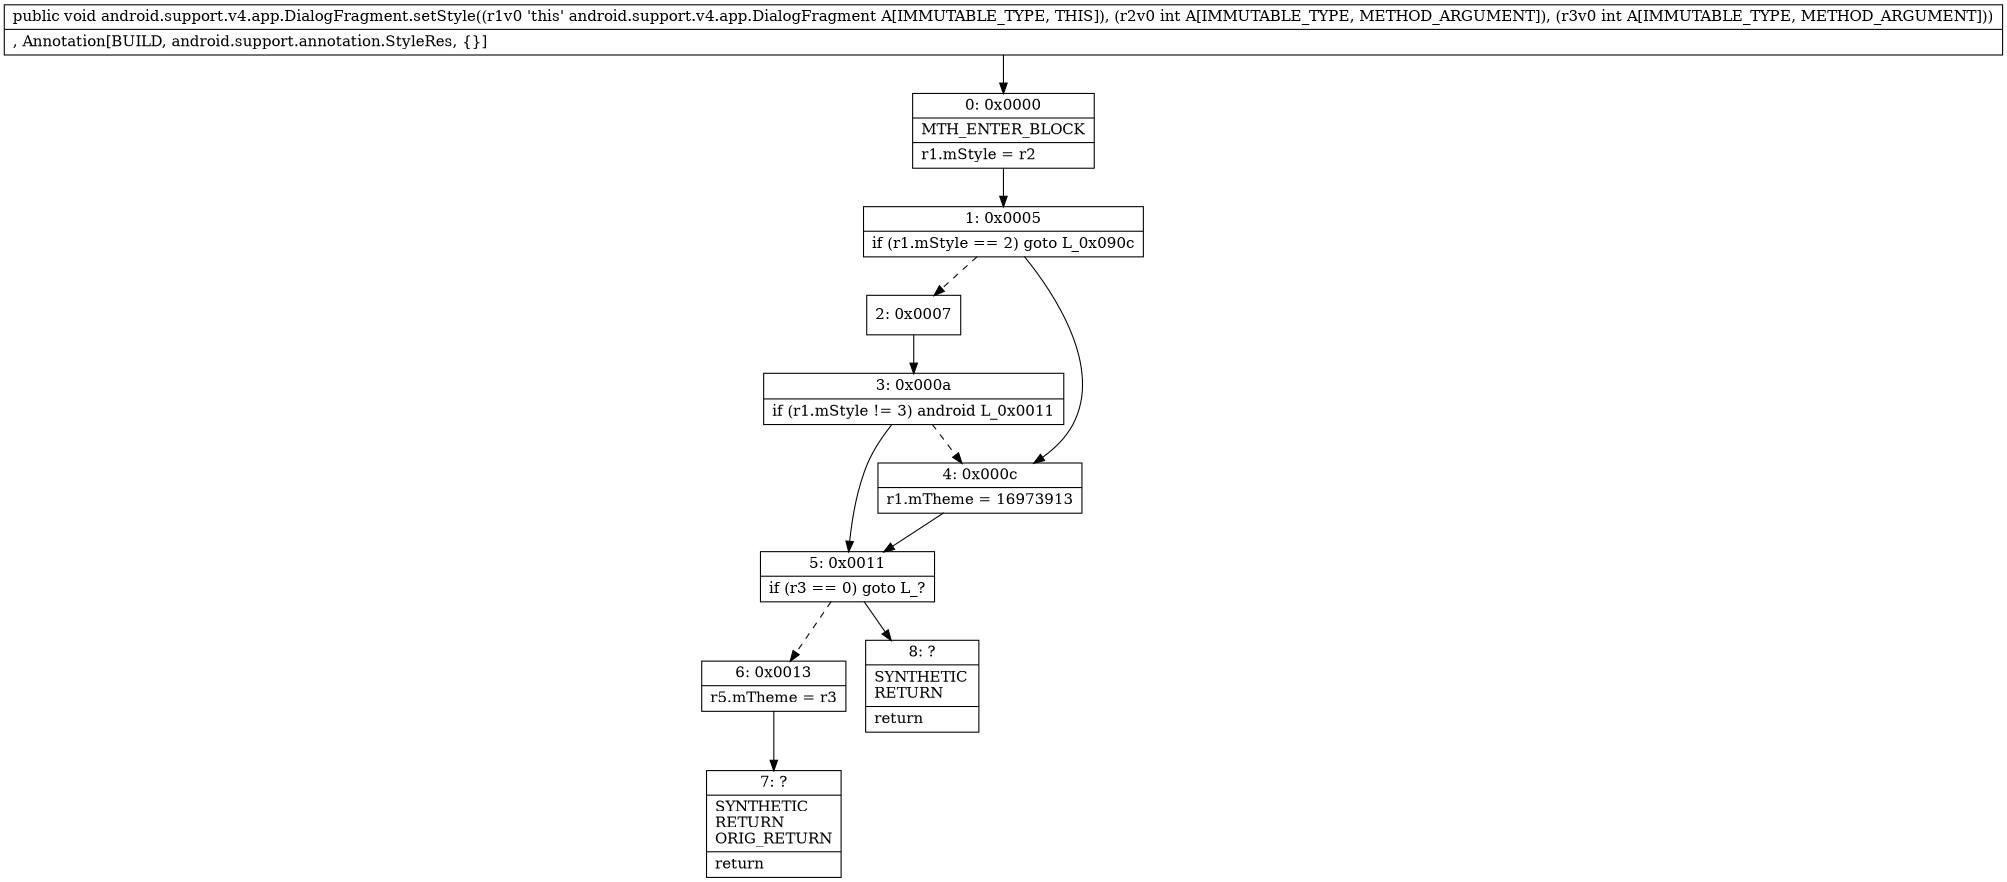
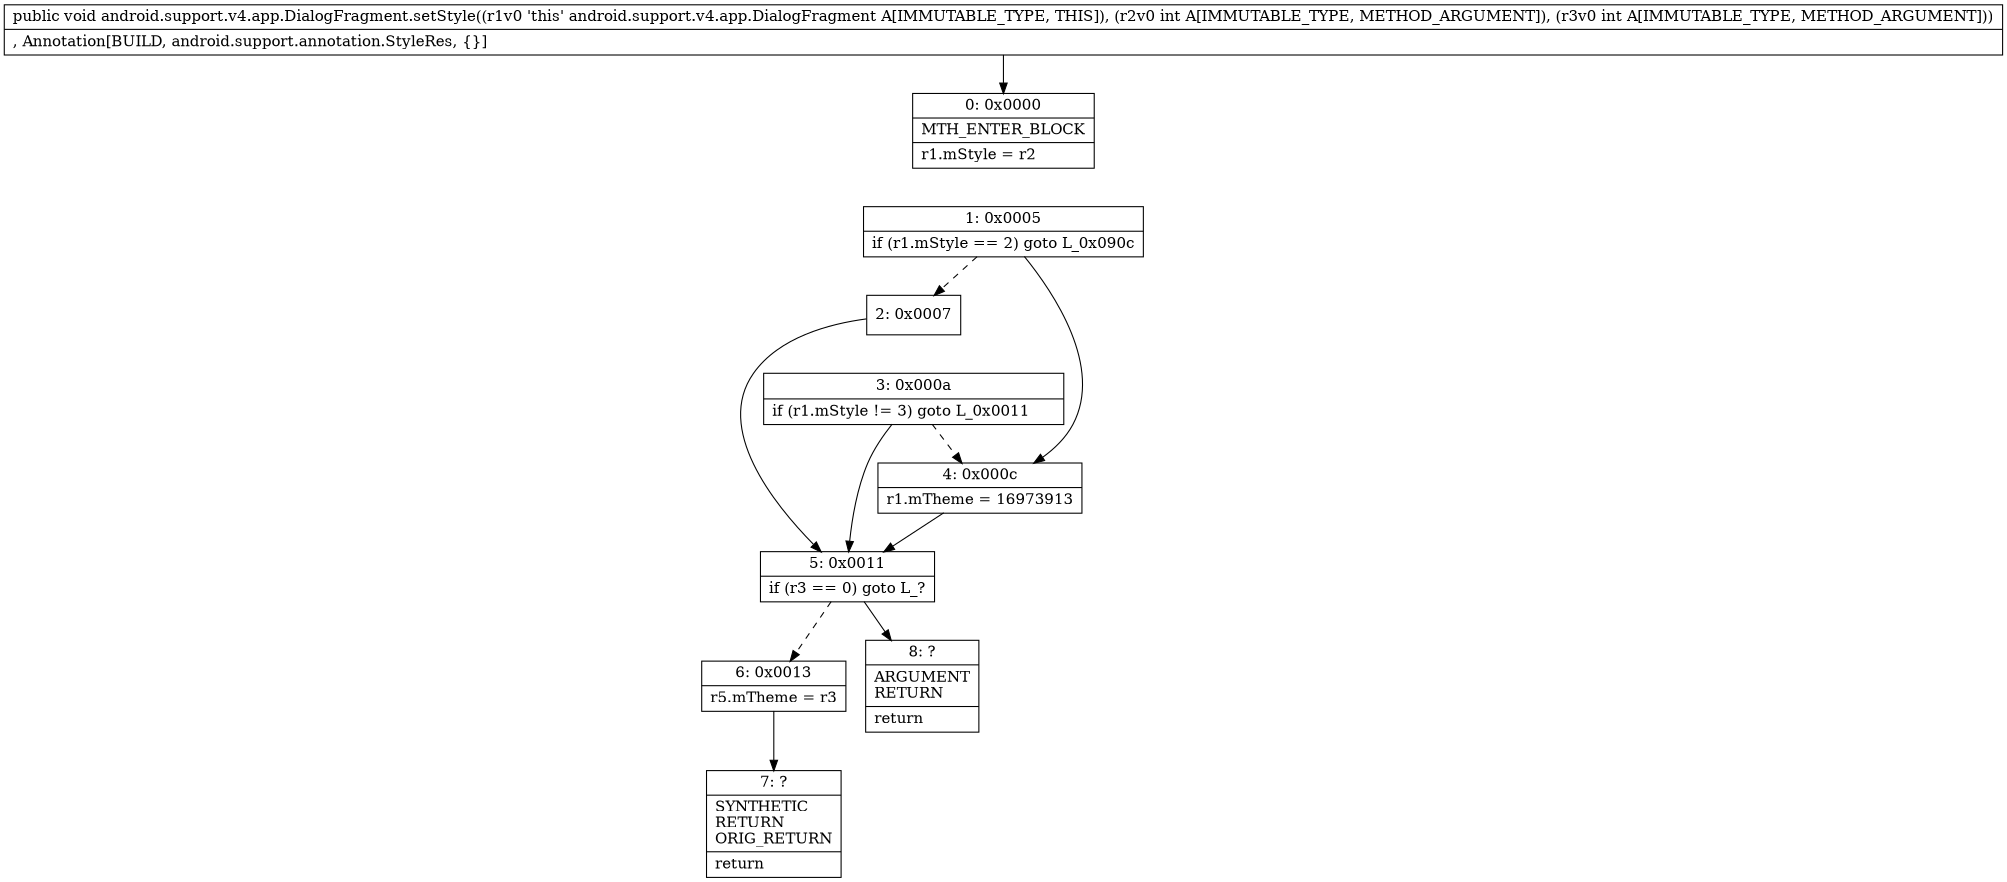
(1003, 182) -> none
(914, 349) -> (742, 404)
(914, 411) -> (901, 411)
(921, 677) -> (922, 677)
